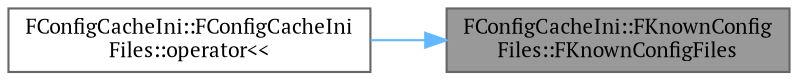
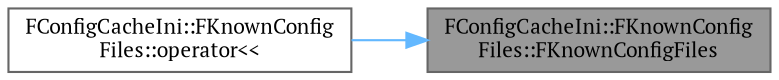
(189, 40) -> (180, 40)
